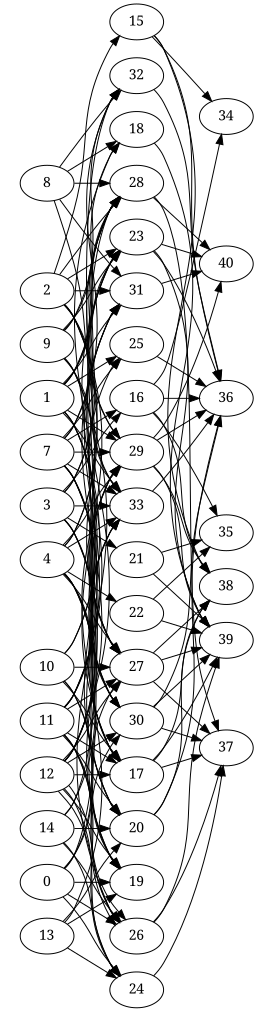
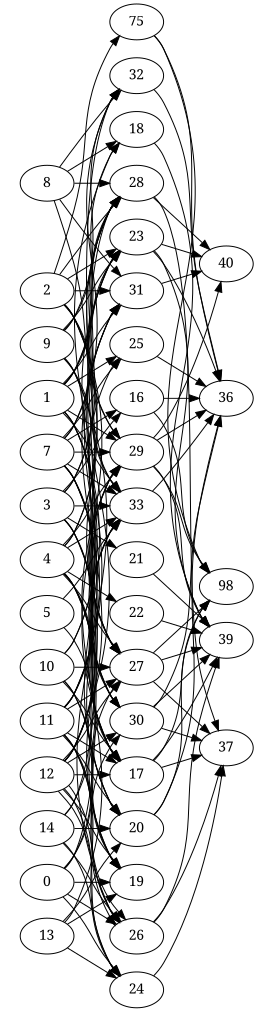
(137, 22) -> (137, 22)
(226, 117) -> none
(226, 533) -> none
(226, 587) -> (226, 587)
none -> (47, 613)
